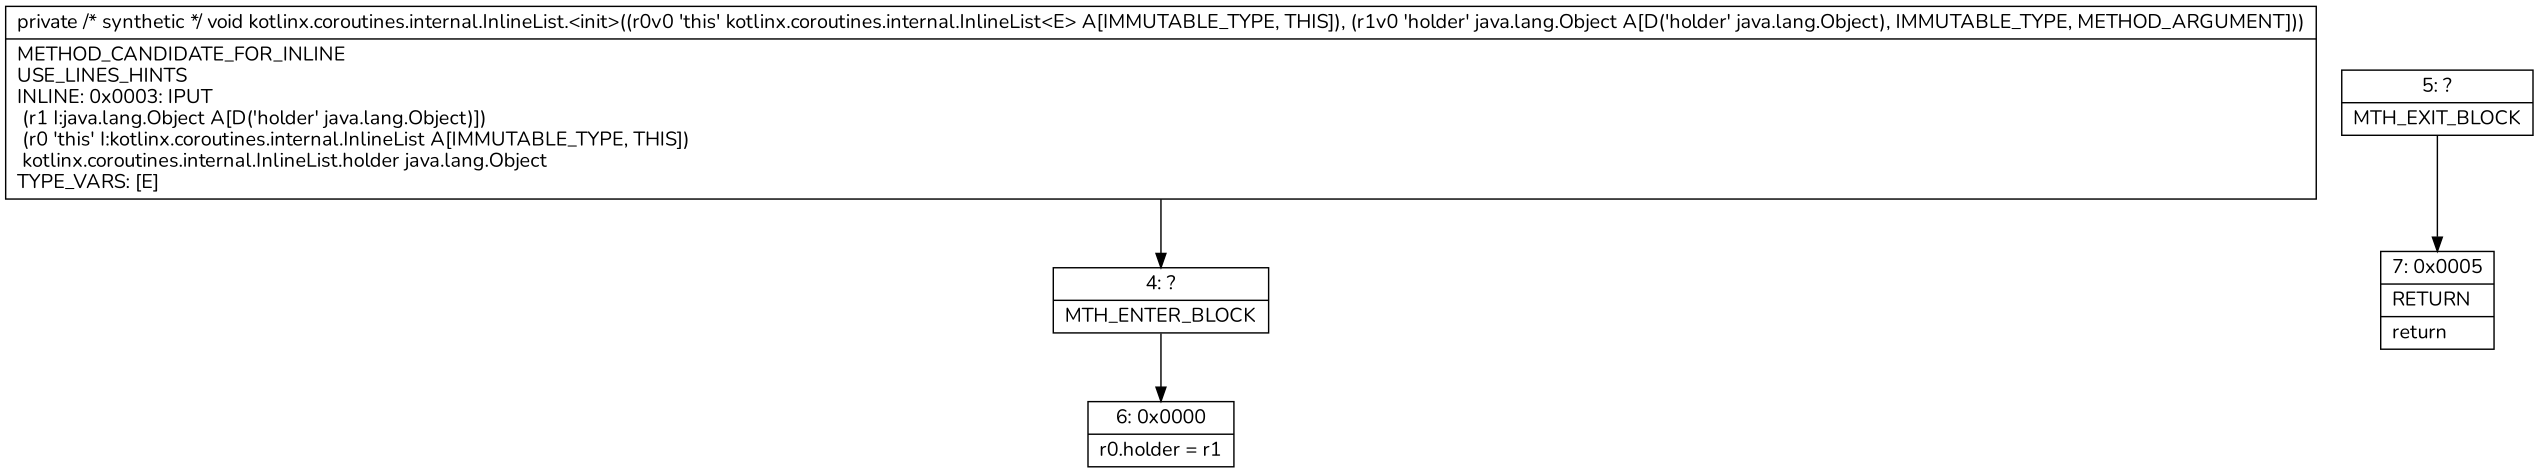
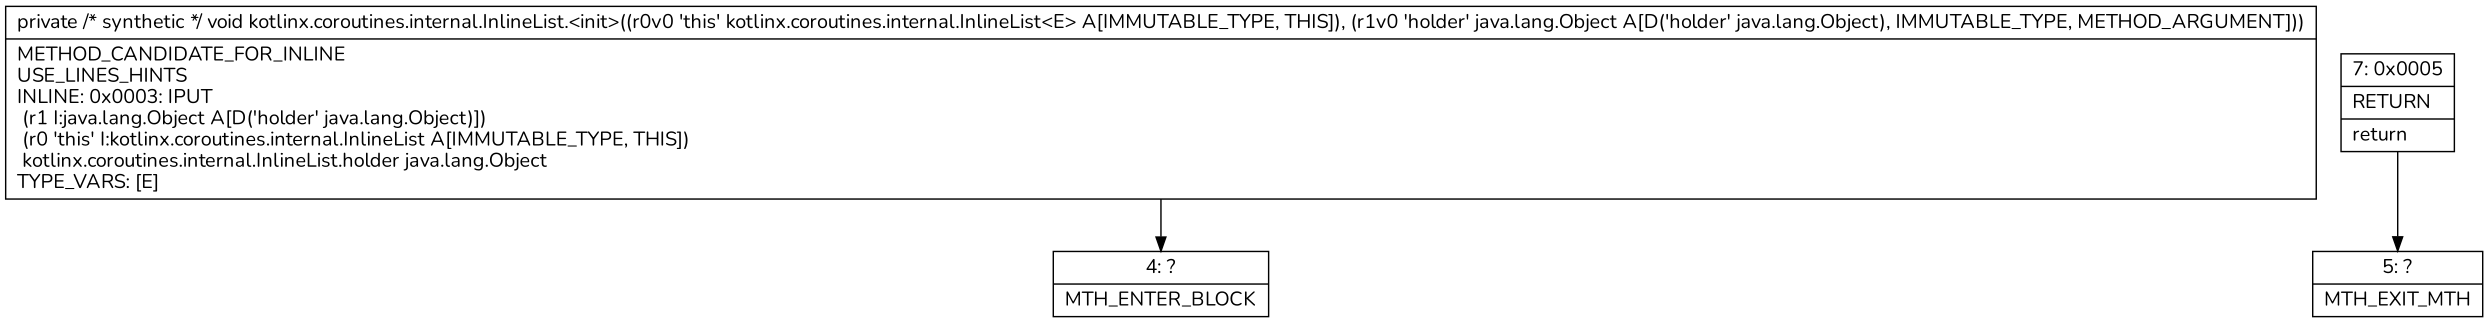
(2437, 118) -> (2398, 300)
(2437, 186) -> (2398, 194)
(1161, 434) -> none
